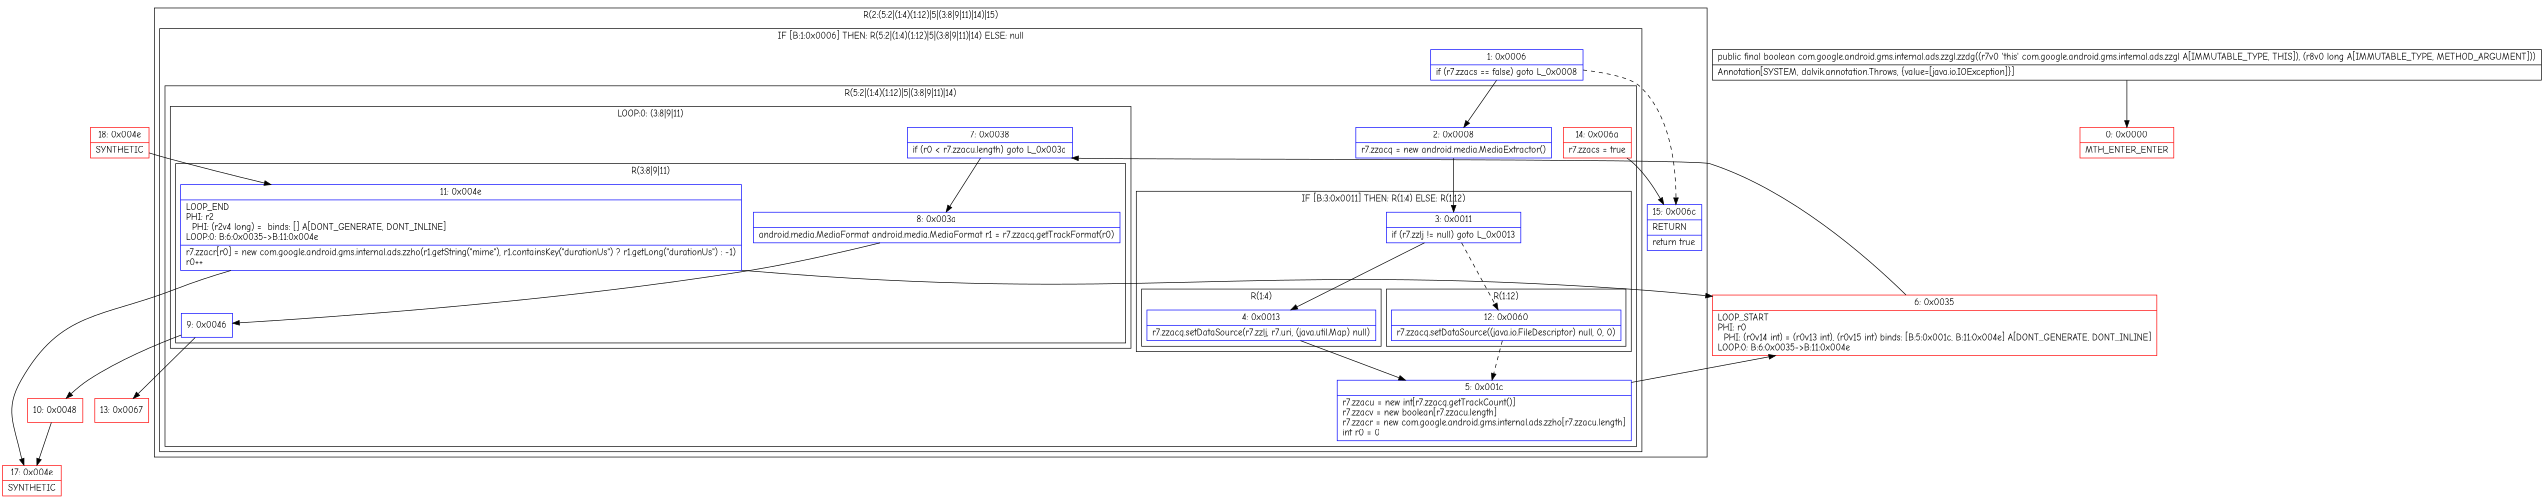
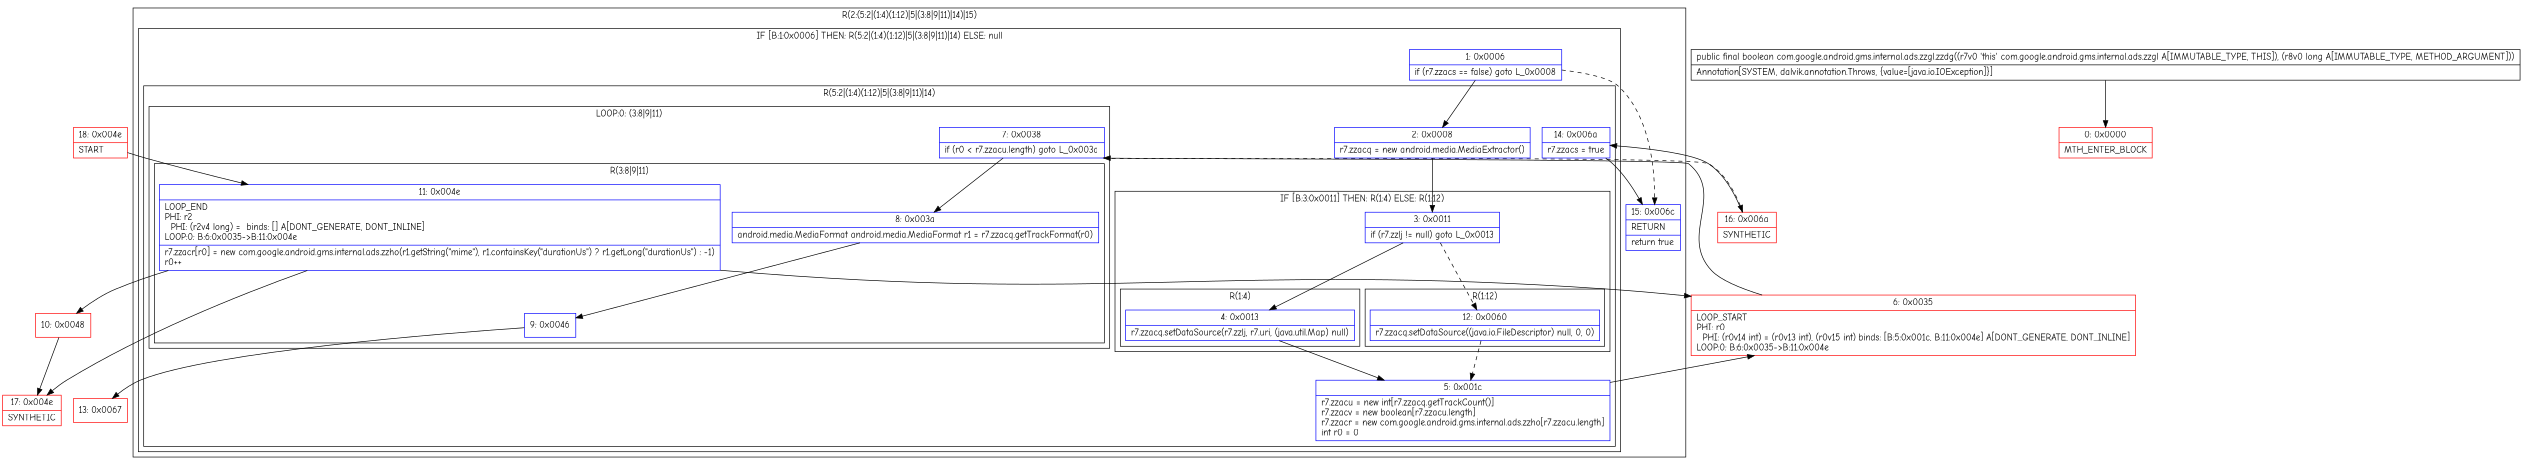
(1597, 143) -> (1576, 143)
(120, 150) -> (91, 150)
(2127, 150) -> (2106, 150)
none -> (1747, 228)
(124, 360) -> (123, 286)
